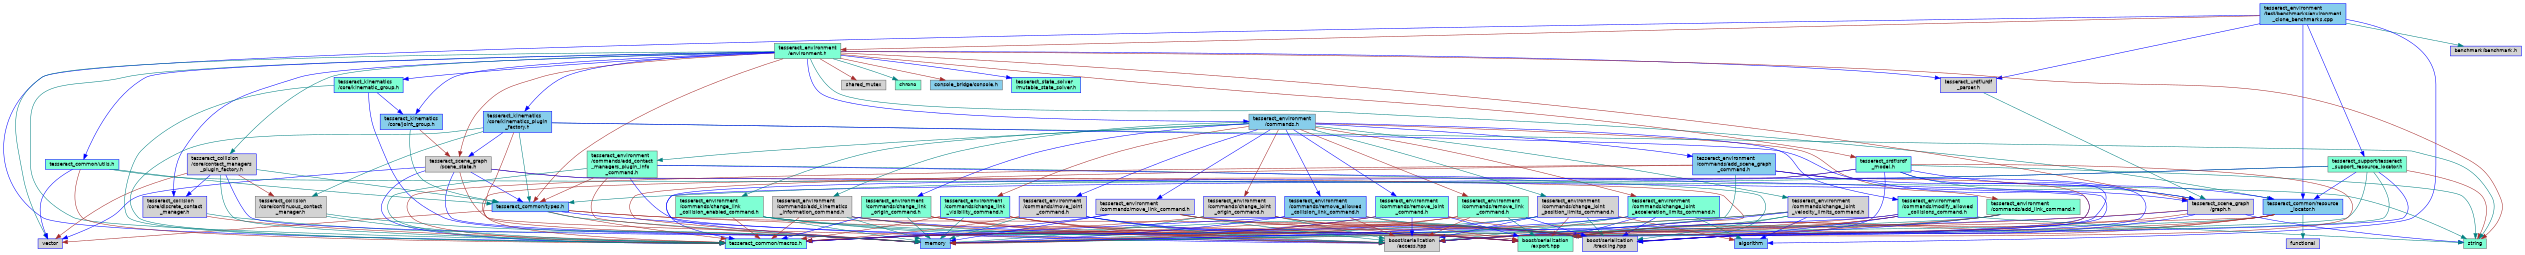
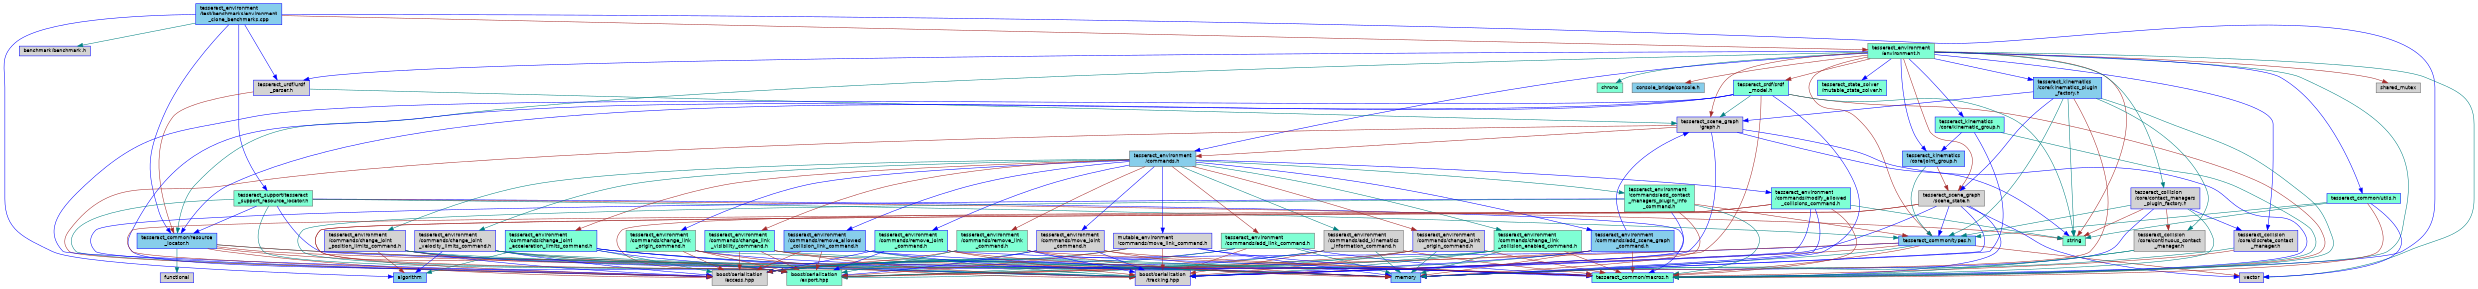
none -> (165, 130)
(120, 197) -> (2121, 219)
(1145, 207) -> (1163, 241)
(1883, 225) -> (1439, 142)
(987, 227) -> (1245, 268)
none -> (1444, 265)
